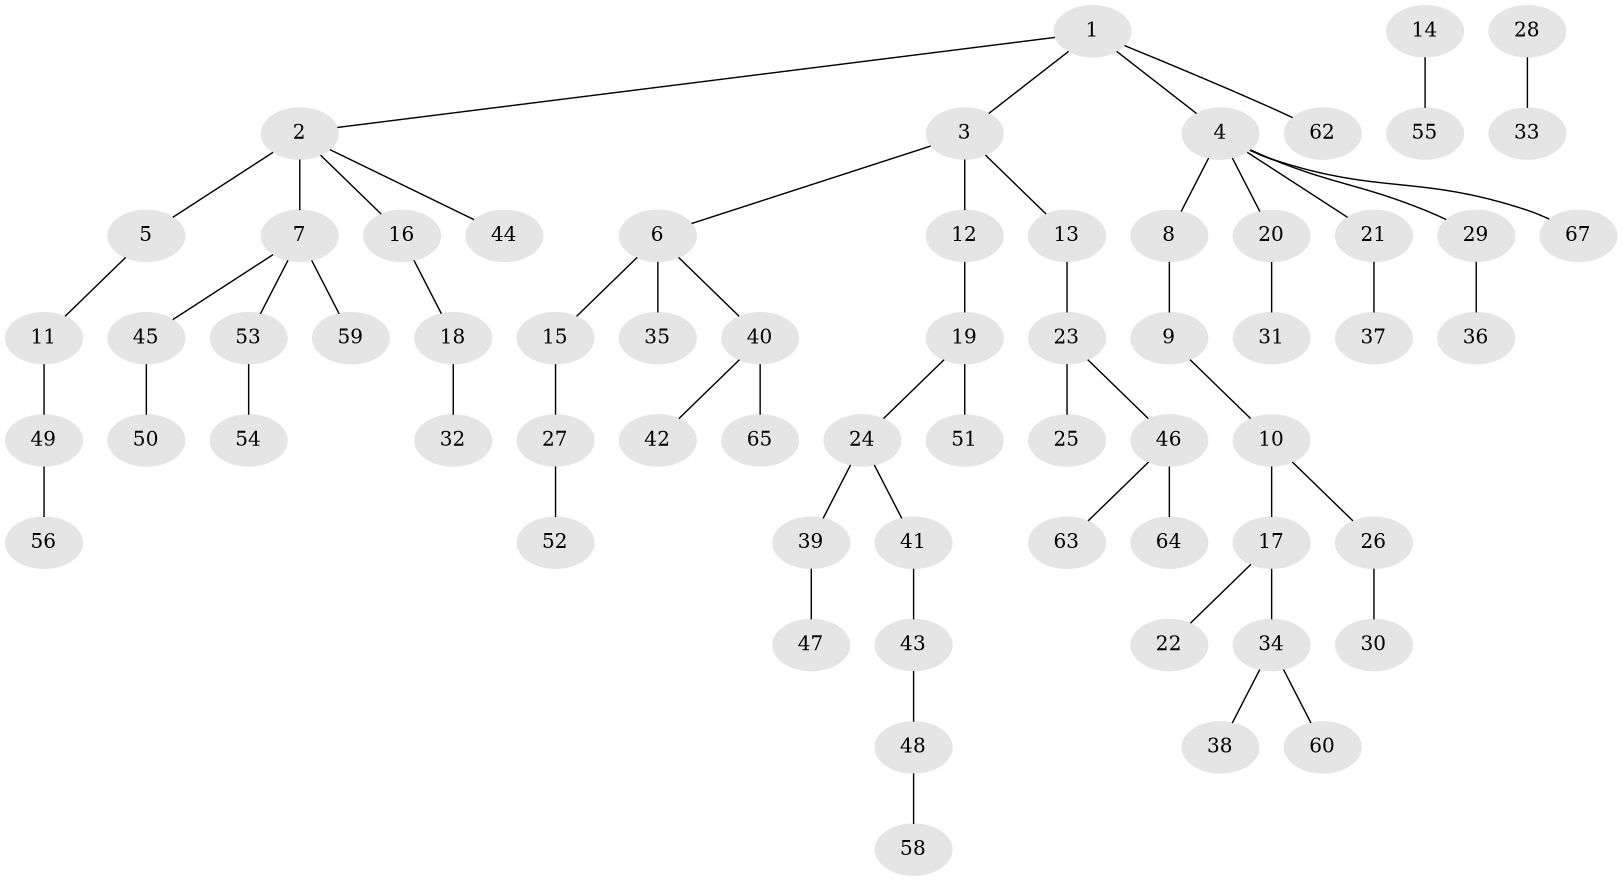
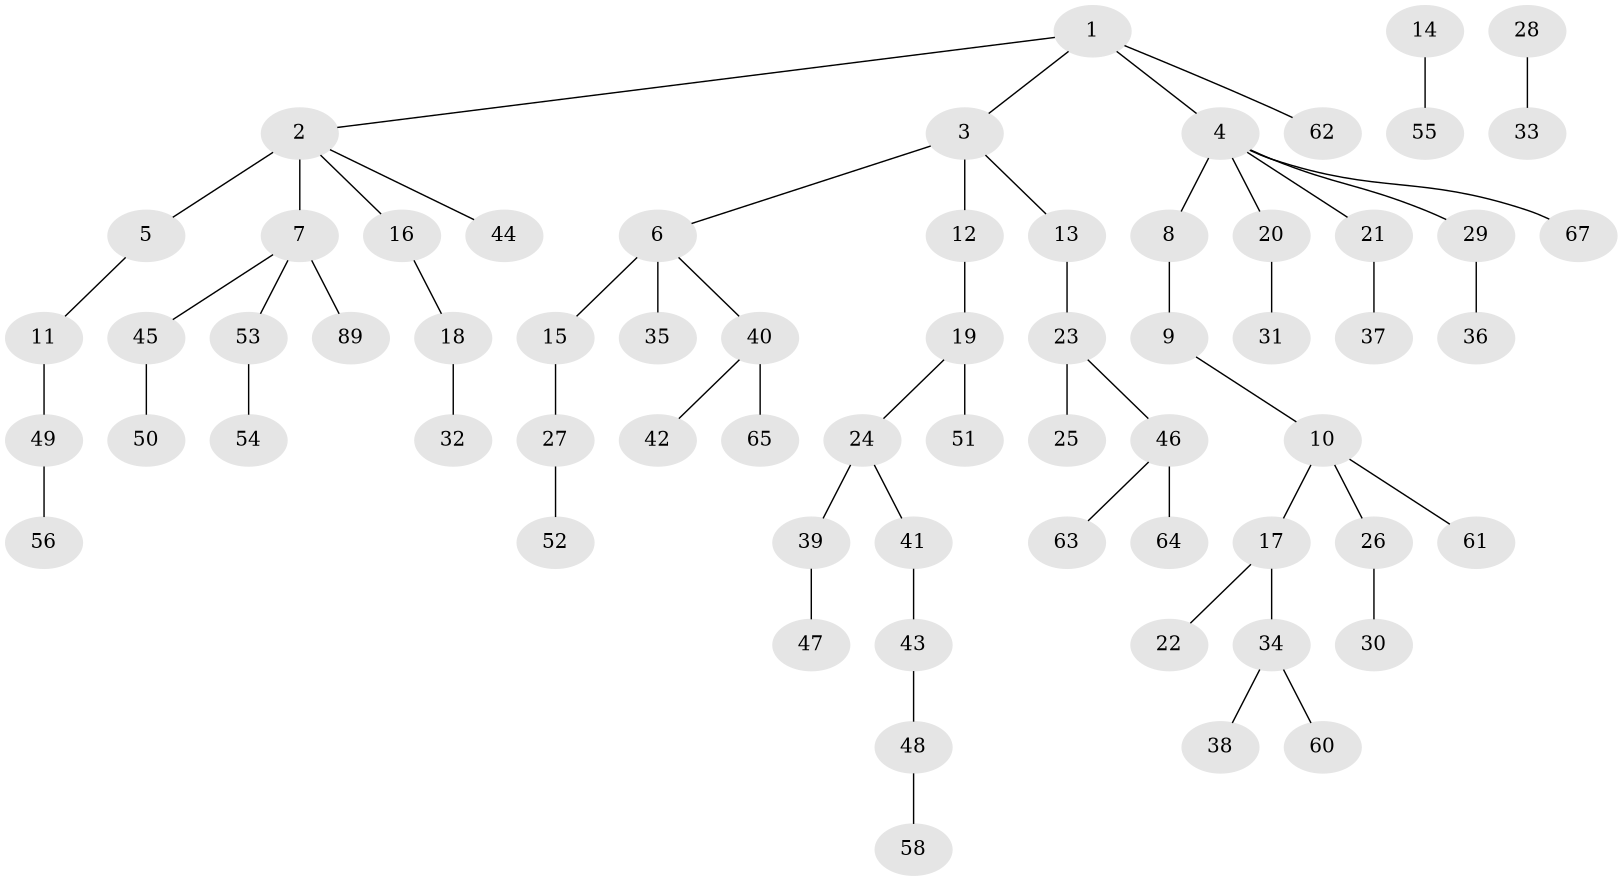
(351, 338) -> (351, 338)
none -> (1476, 543)
